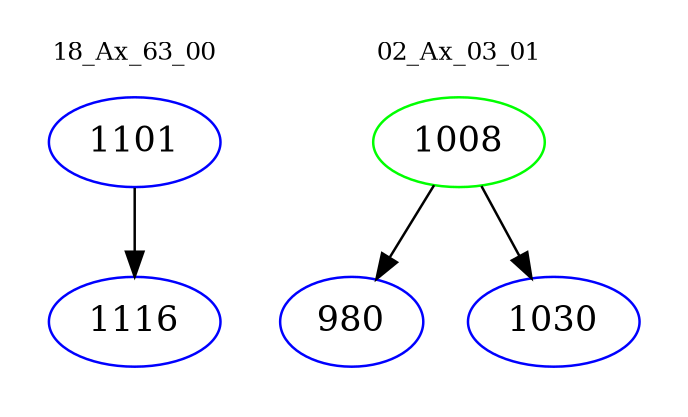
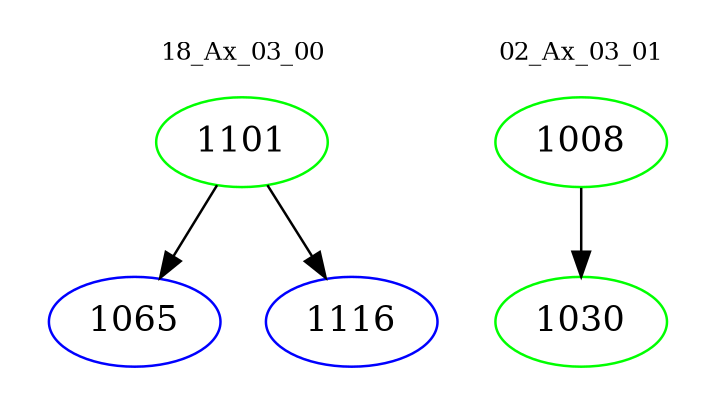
(135, 54) -> (243, 54)
(135, 142) -> (242, 142)
none -> (135, 322)
(352, 322) -> none
(554, 322) -> (581, 322)
